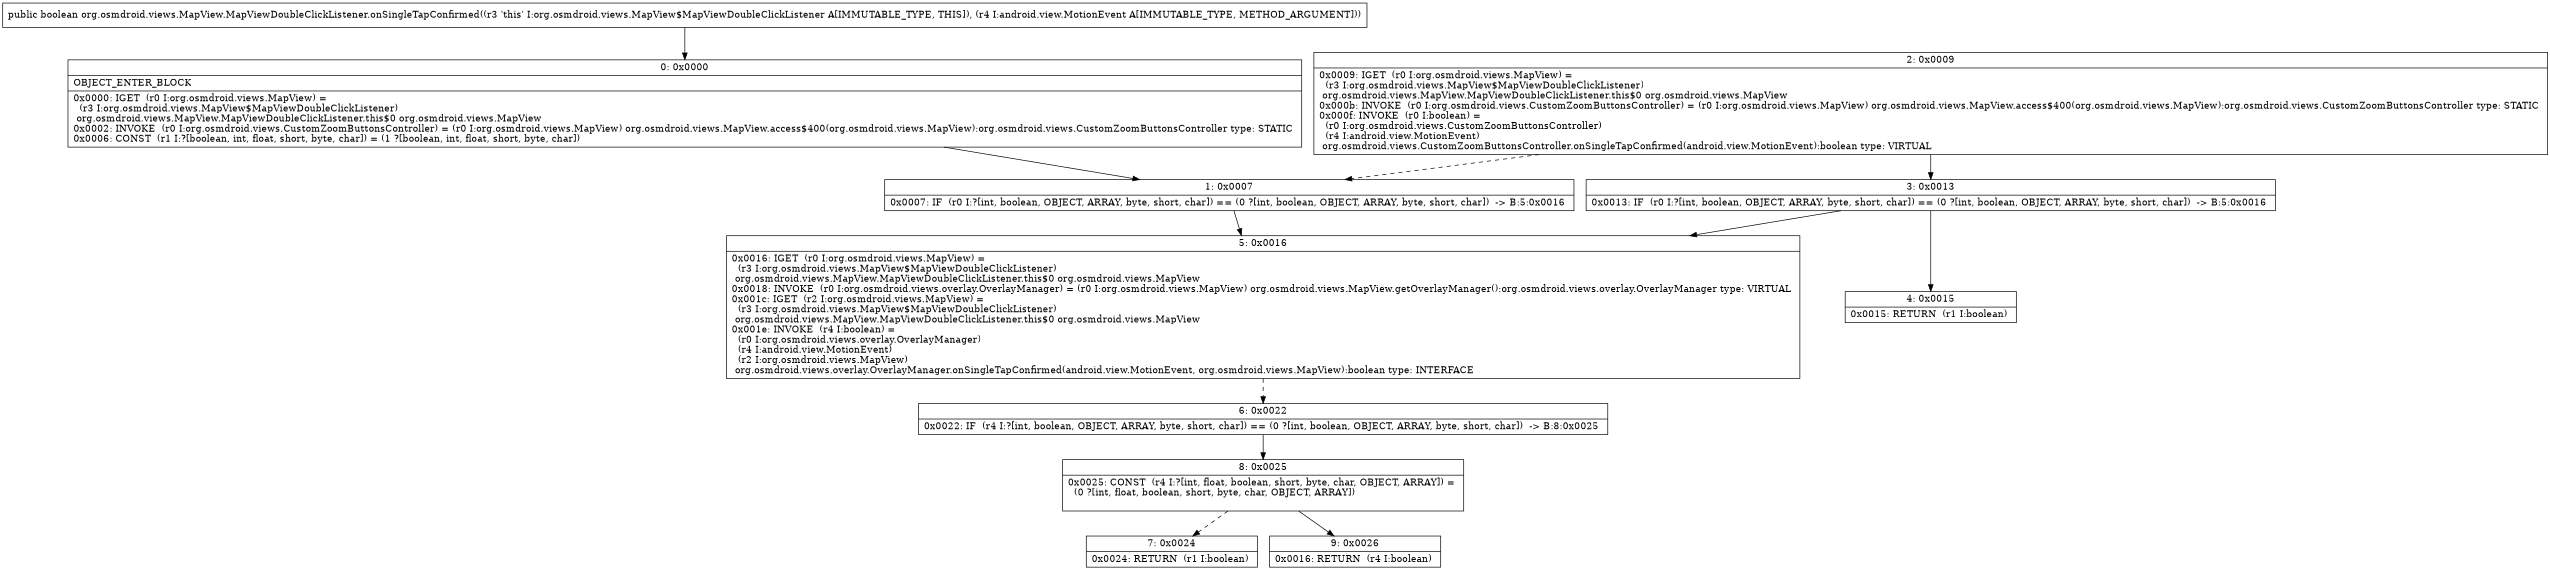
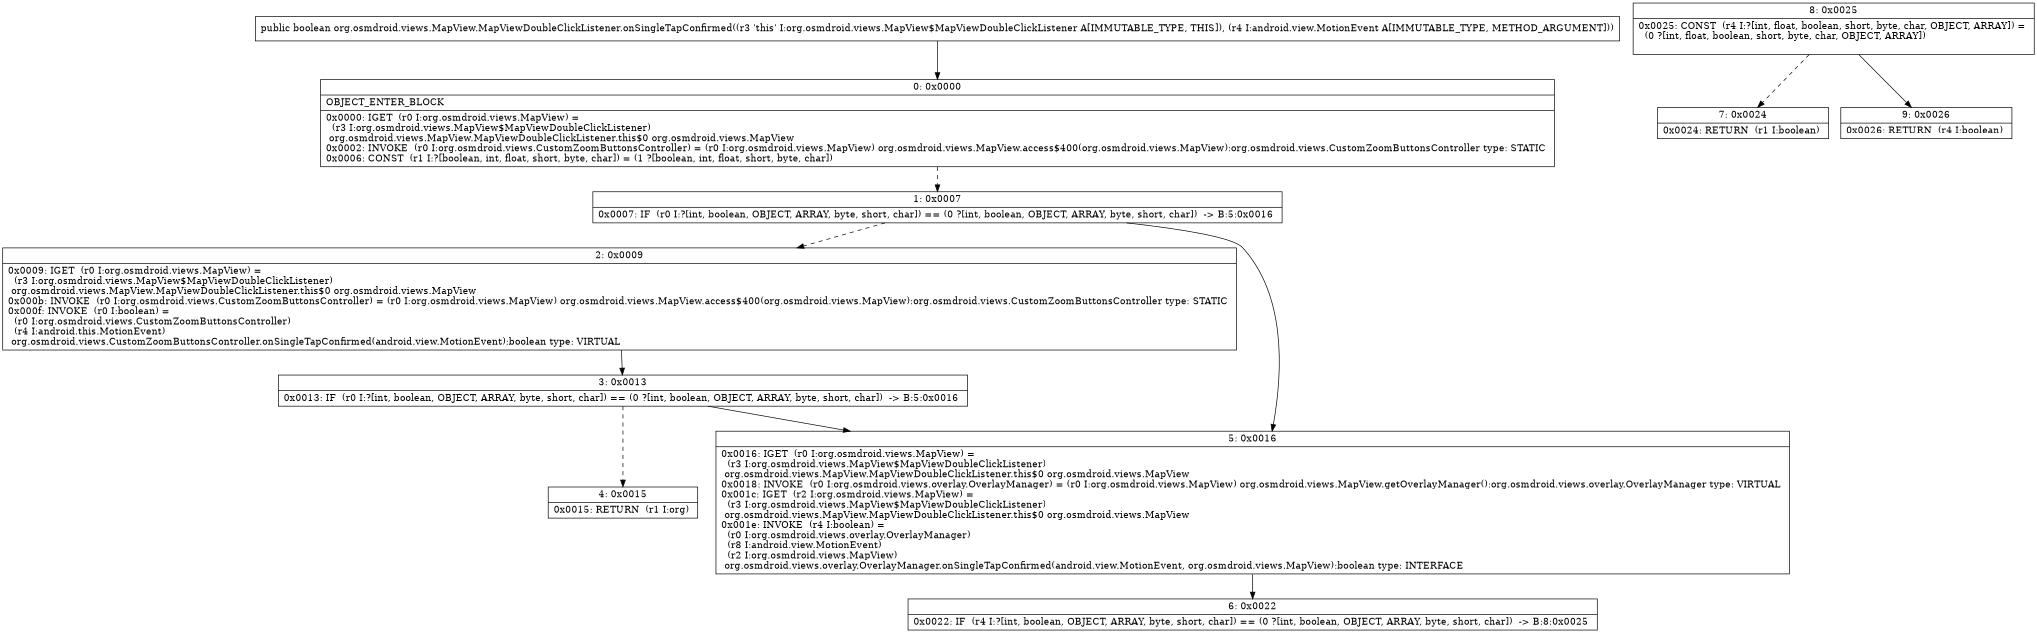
(1400, 136) -> (87, 332)
(1038, 163) -> (937, 176)
(1446, 167) -> (844, 234)
(1931, 248) -> (623, 443)
(1931, 315) -> (623, 510)
(812, 350) -> (802, 546)
(1263, 388) -> (1253, 583)
(1263, 444) -> none
(1355, 559) -> (1926, 131)
